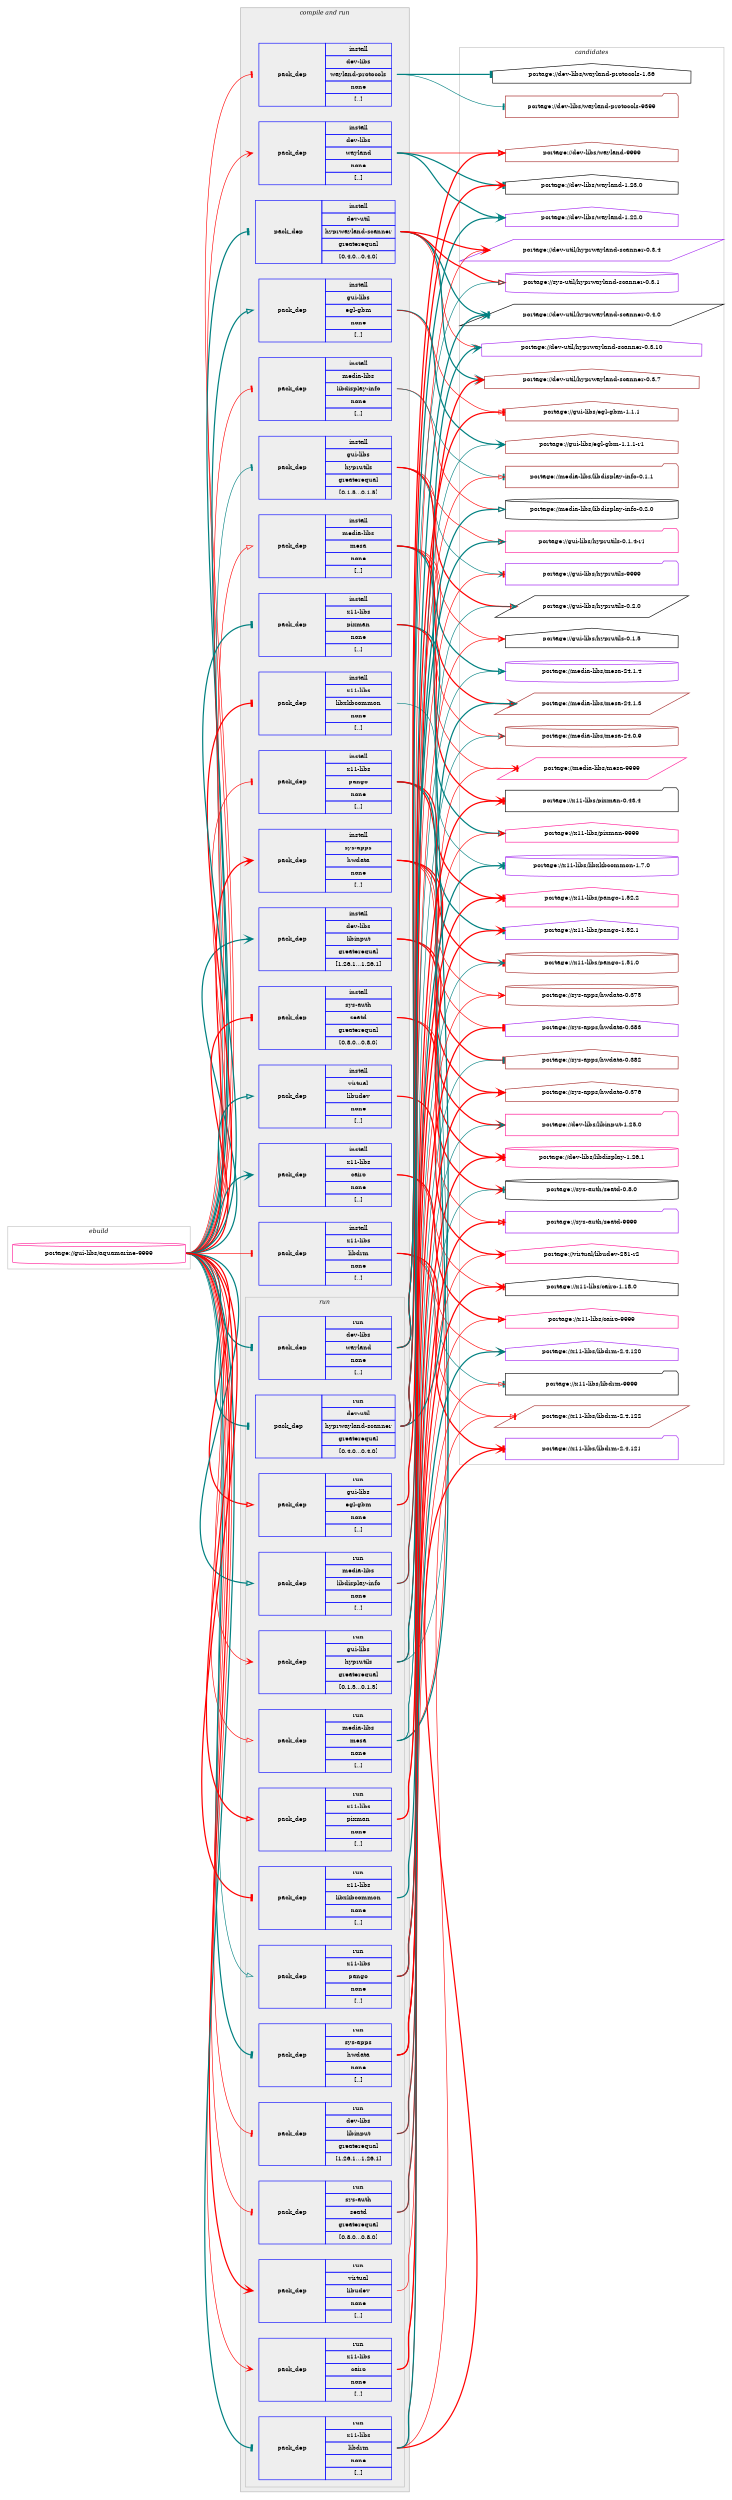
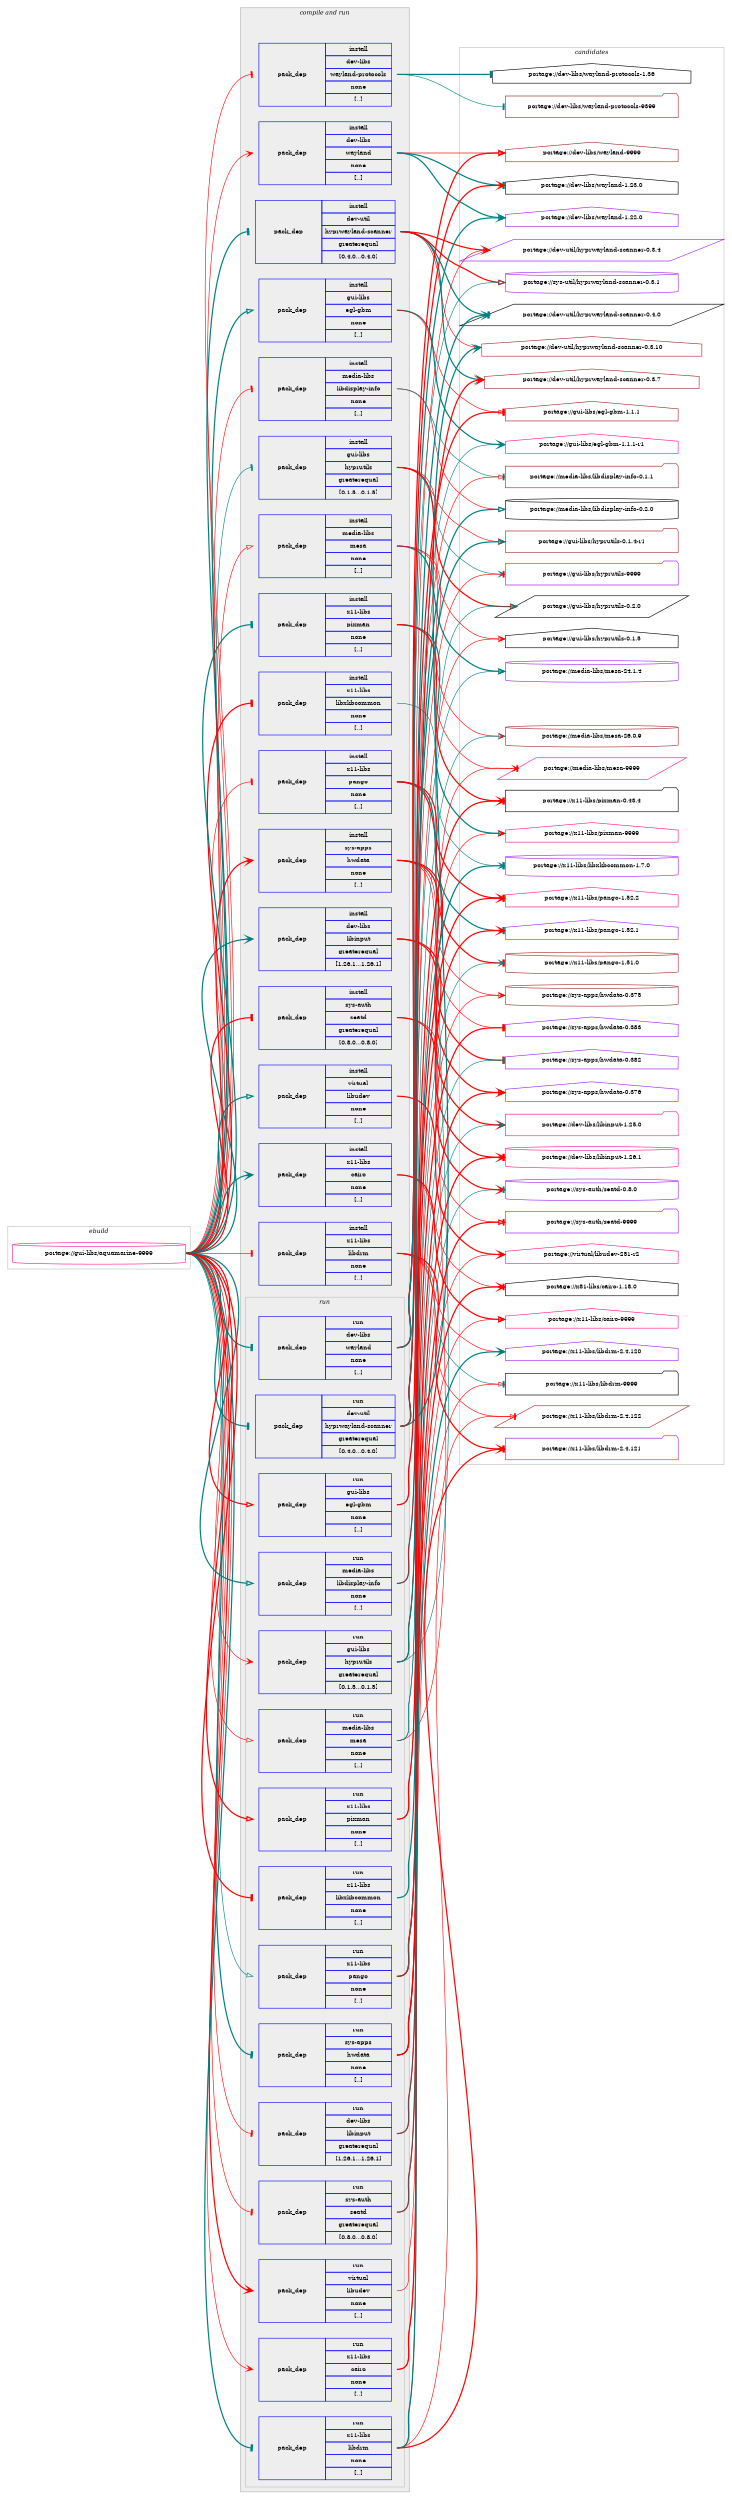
(592, 347) -> (592, 347)
(592, 445) -> (592, 445)
(592, 542) -> (592, 542)
(592, 704) -> none
(592, 736) -> (592, 736)
(592, 1060) -> (592, 1060)
(592, 1093) -> (592, 1093)
(592, 1157) -> (592, 1157)
(592, 1190) -> (592, 1190)
(592, 1287) -> (592, 1287)
